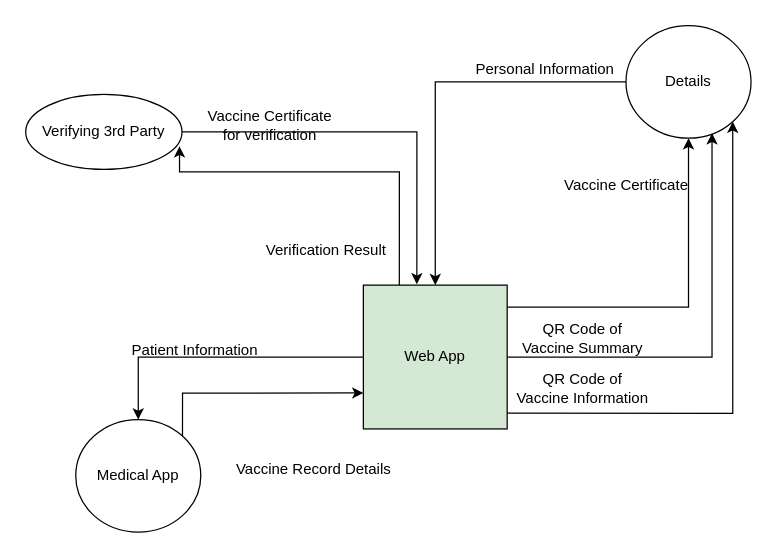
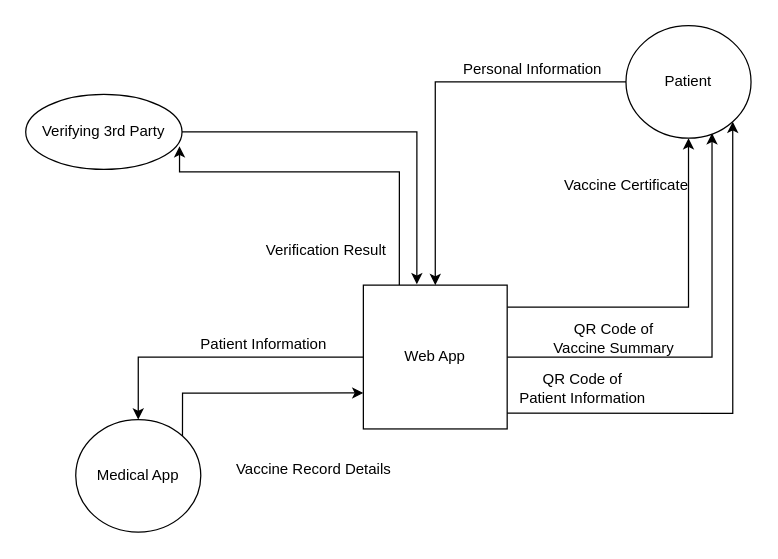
(544, 69) -> (532, 69)
(688, 82) -> (688, 82)
(269, 126) -> none
(582, 338) -> (613, 338)
(194, 351) -> (263, 344)
(435, 357) -> (435, 357)
(583, 388) -> (583, 388)
